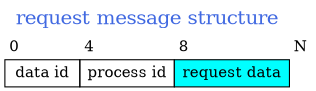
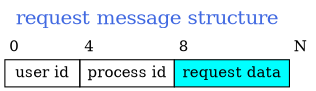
(42, 73) -> (42, 73)
